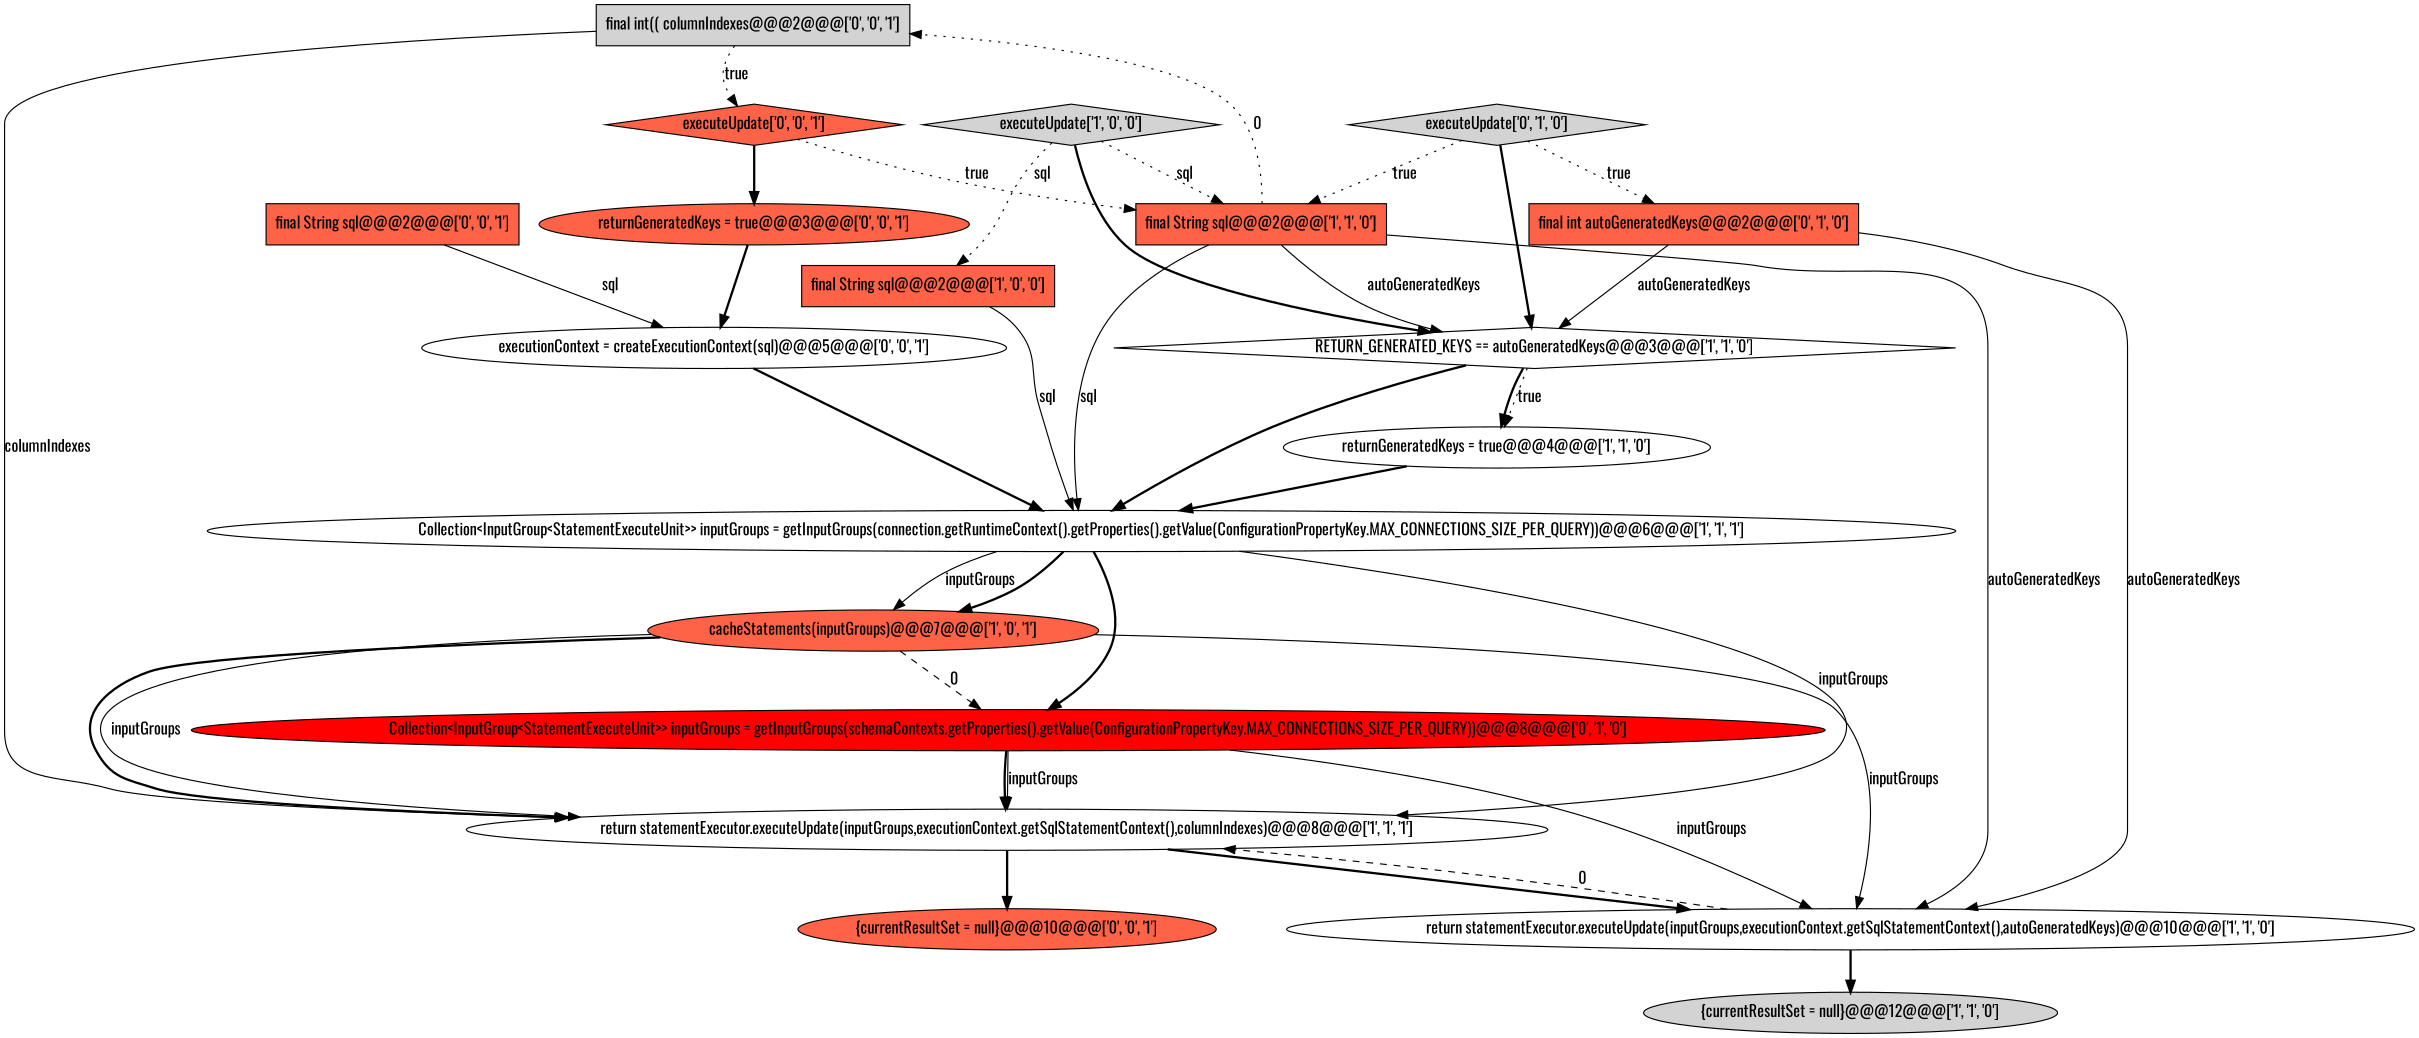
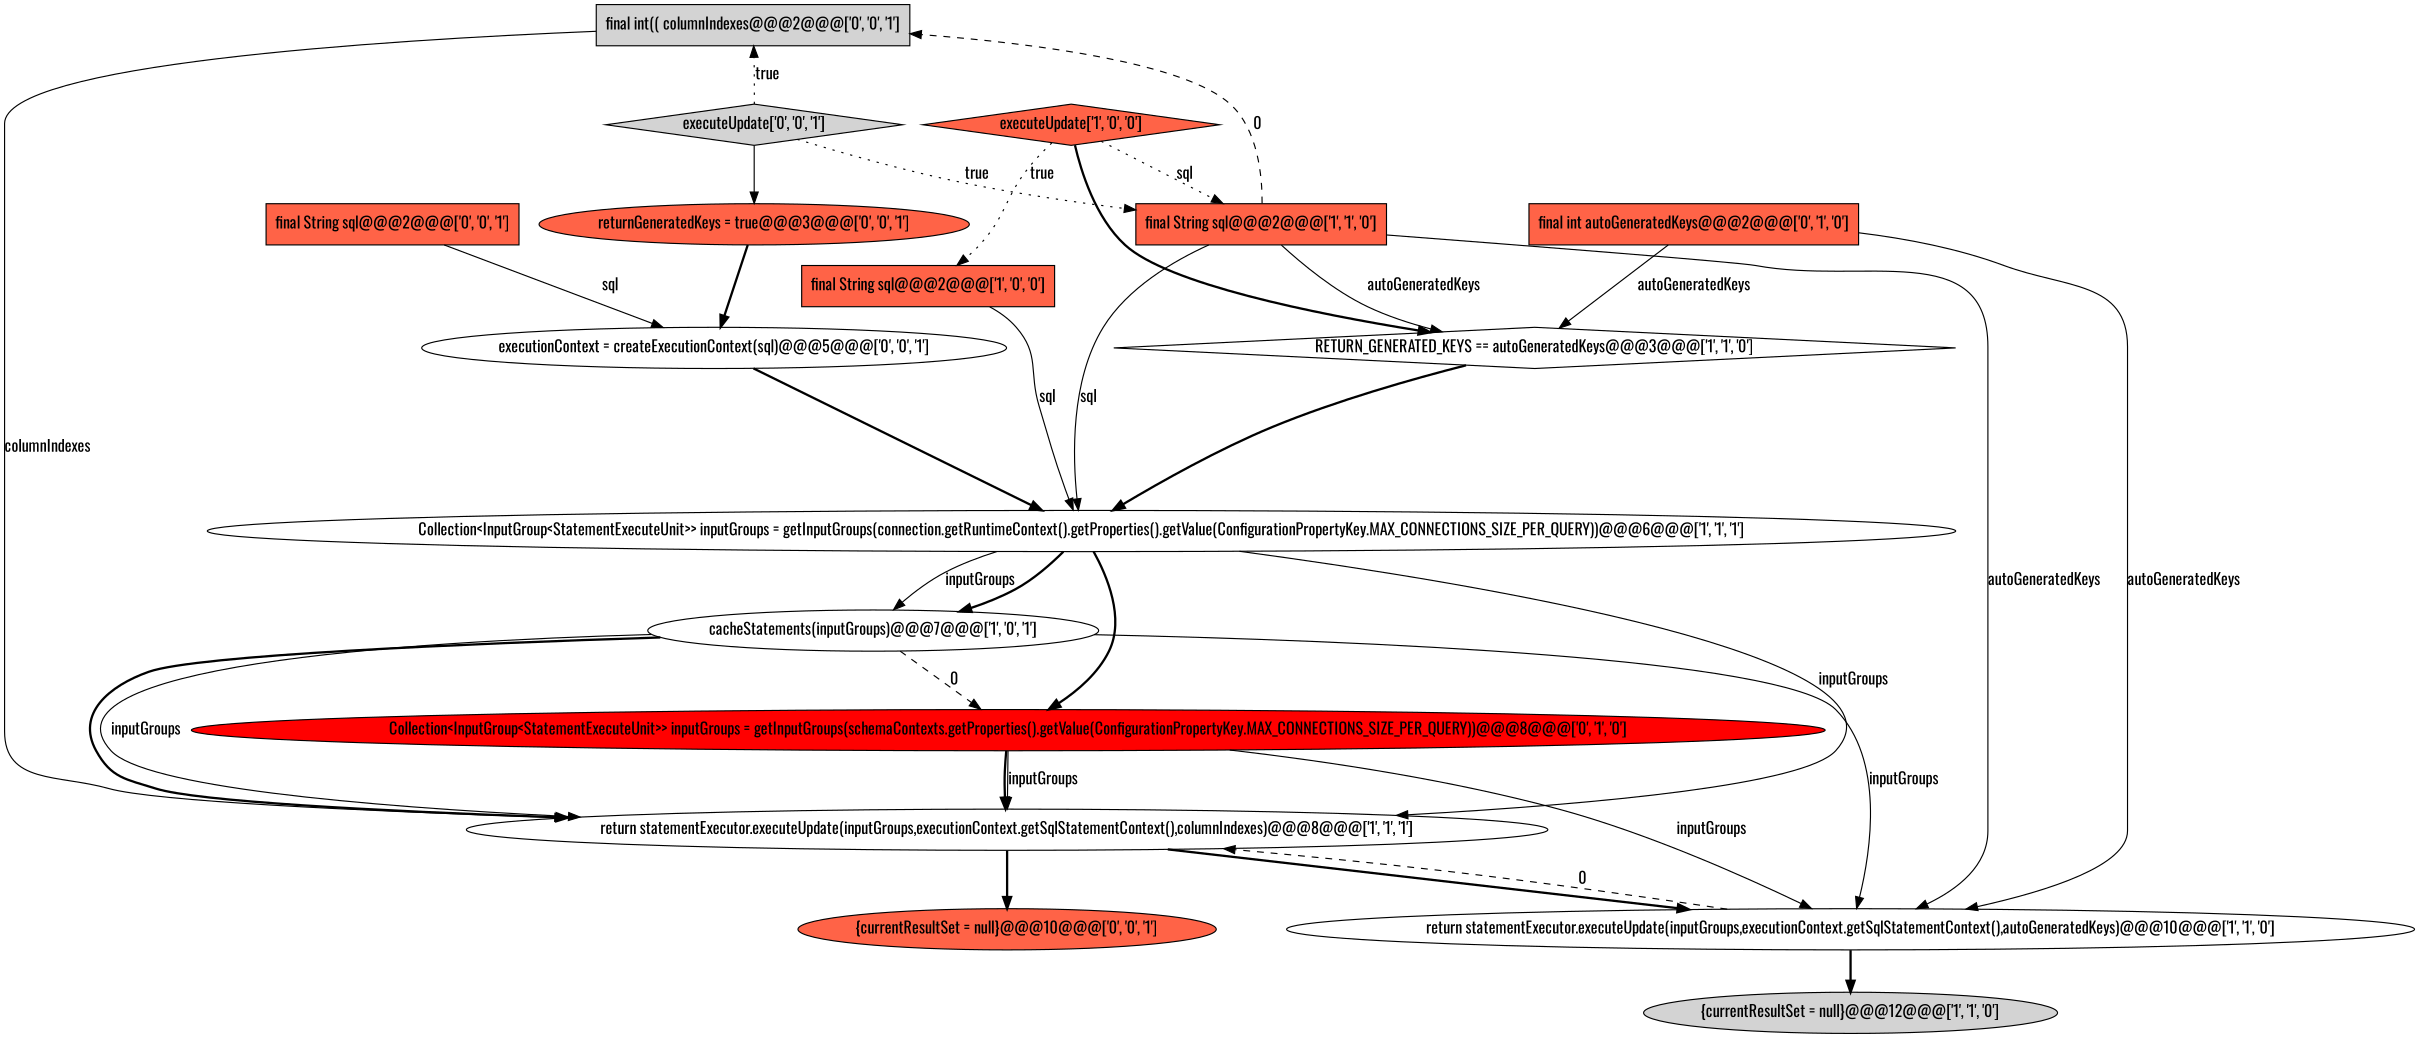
(1133, 64) -> (1133, 64)
(723, 71) -> (754, 81)
(754, 125) -> (754, 125)
(1071, 125) -> (1071, 125)
(1497, 125) -> none
(754, 169) -> (754, 169)
(1043, 175) -> (1043, 175)
(1497, 447) -> none
(873, 631) -> (873, 631)
